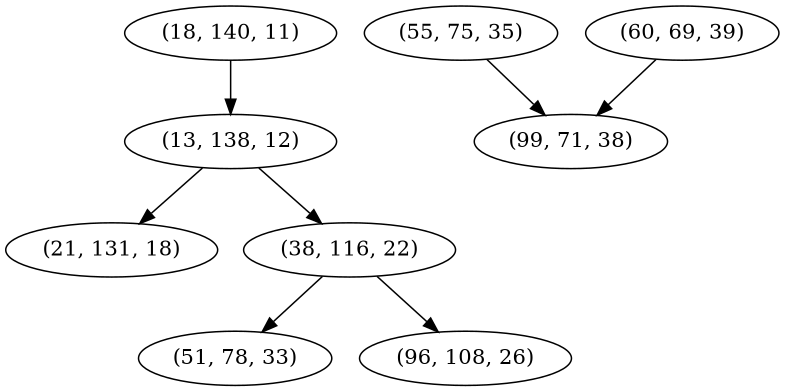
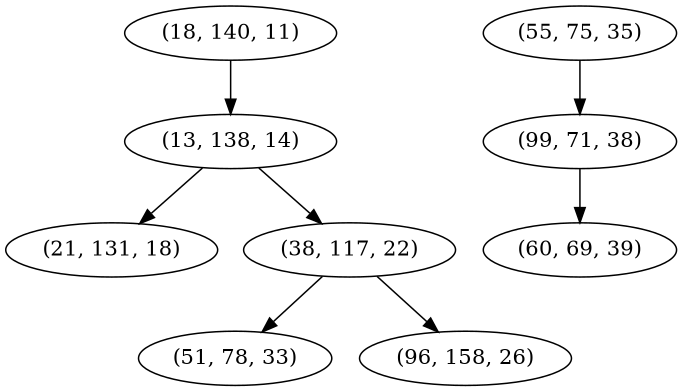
(632, 82) -> (580, 188)
(231, 142) -> (231, 142)
(350, 250) -> (350, 250)
(466, 358) -> (466, 358)
